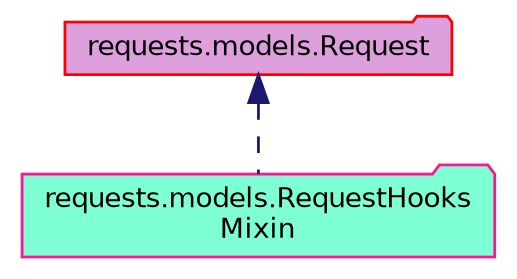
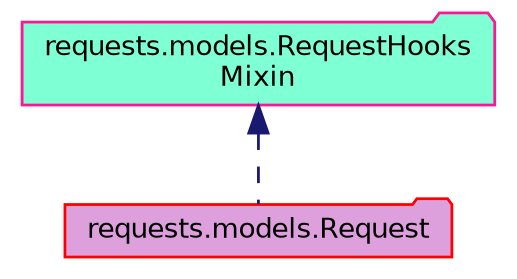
(258, 139) -> (258, 169)
